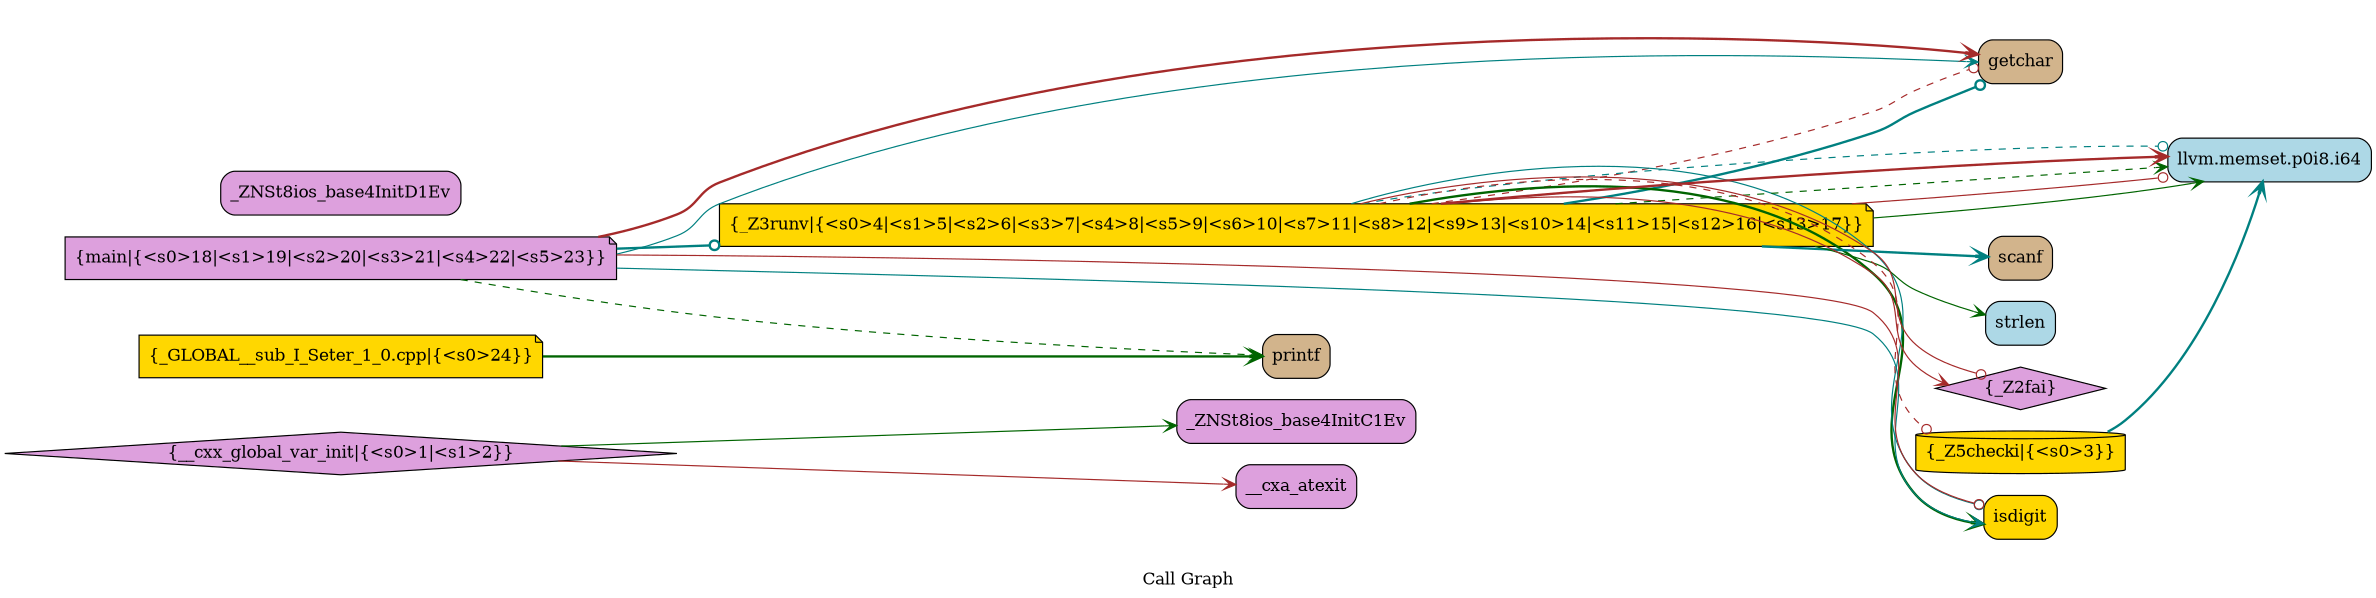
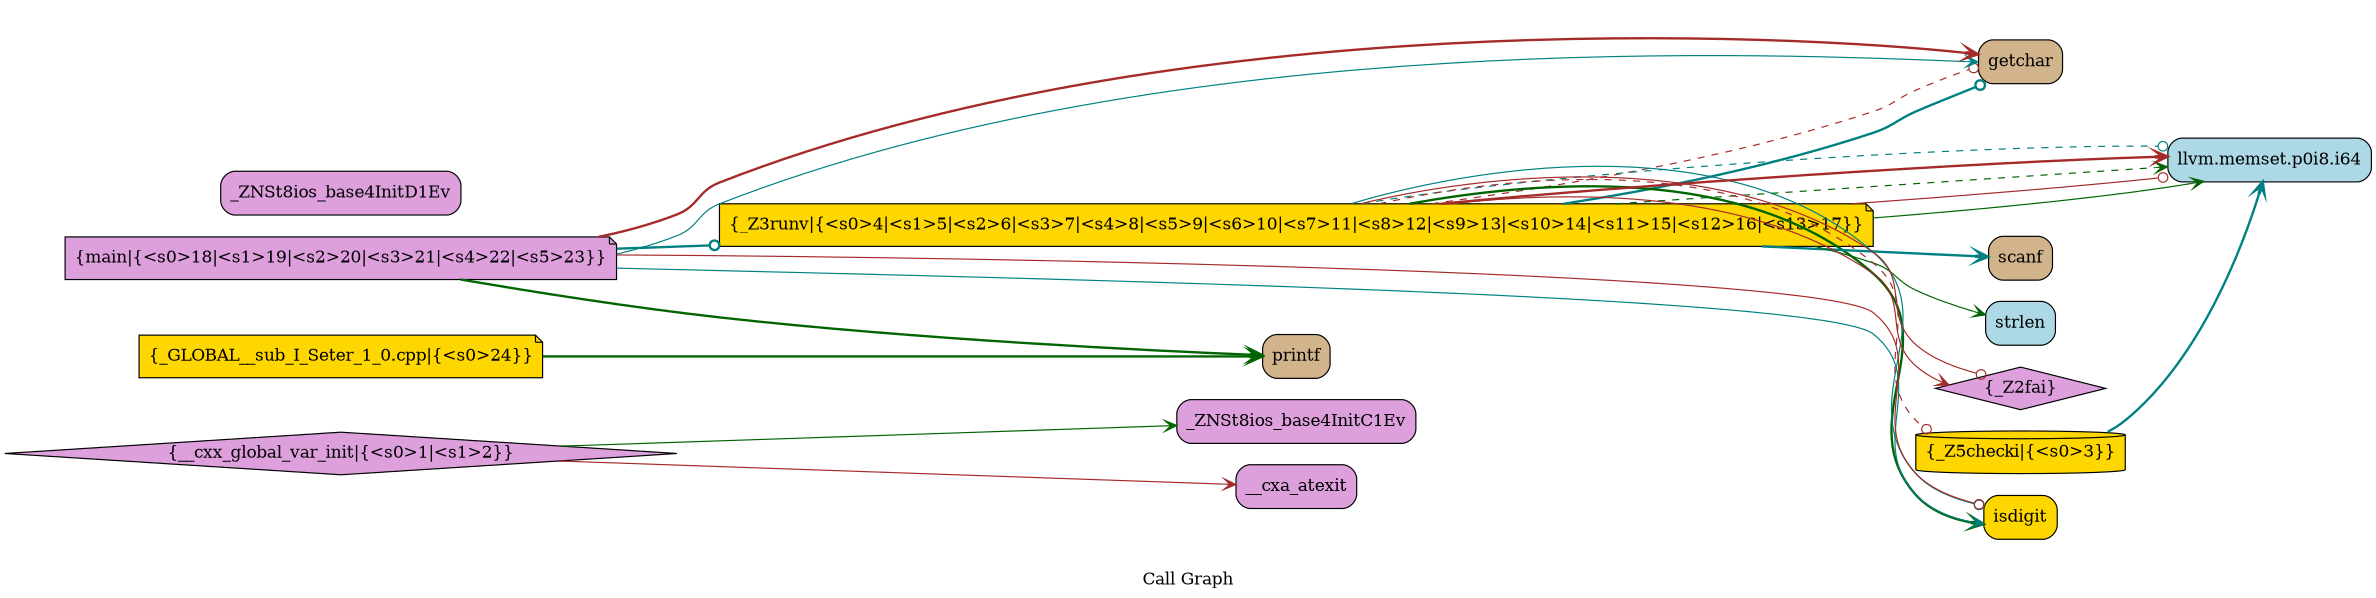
(854, 330) -> (854, 330)
